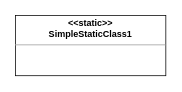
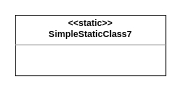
(56, 26) -> (56, 26)
